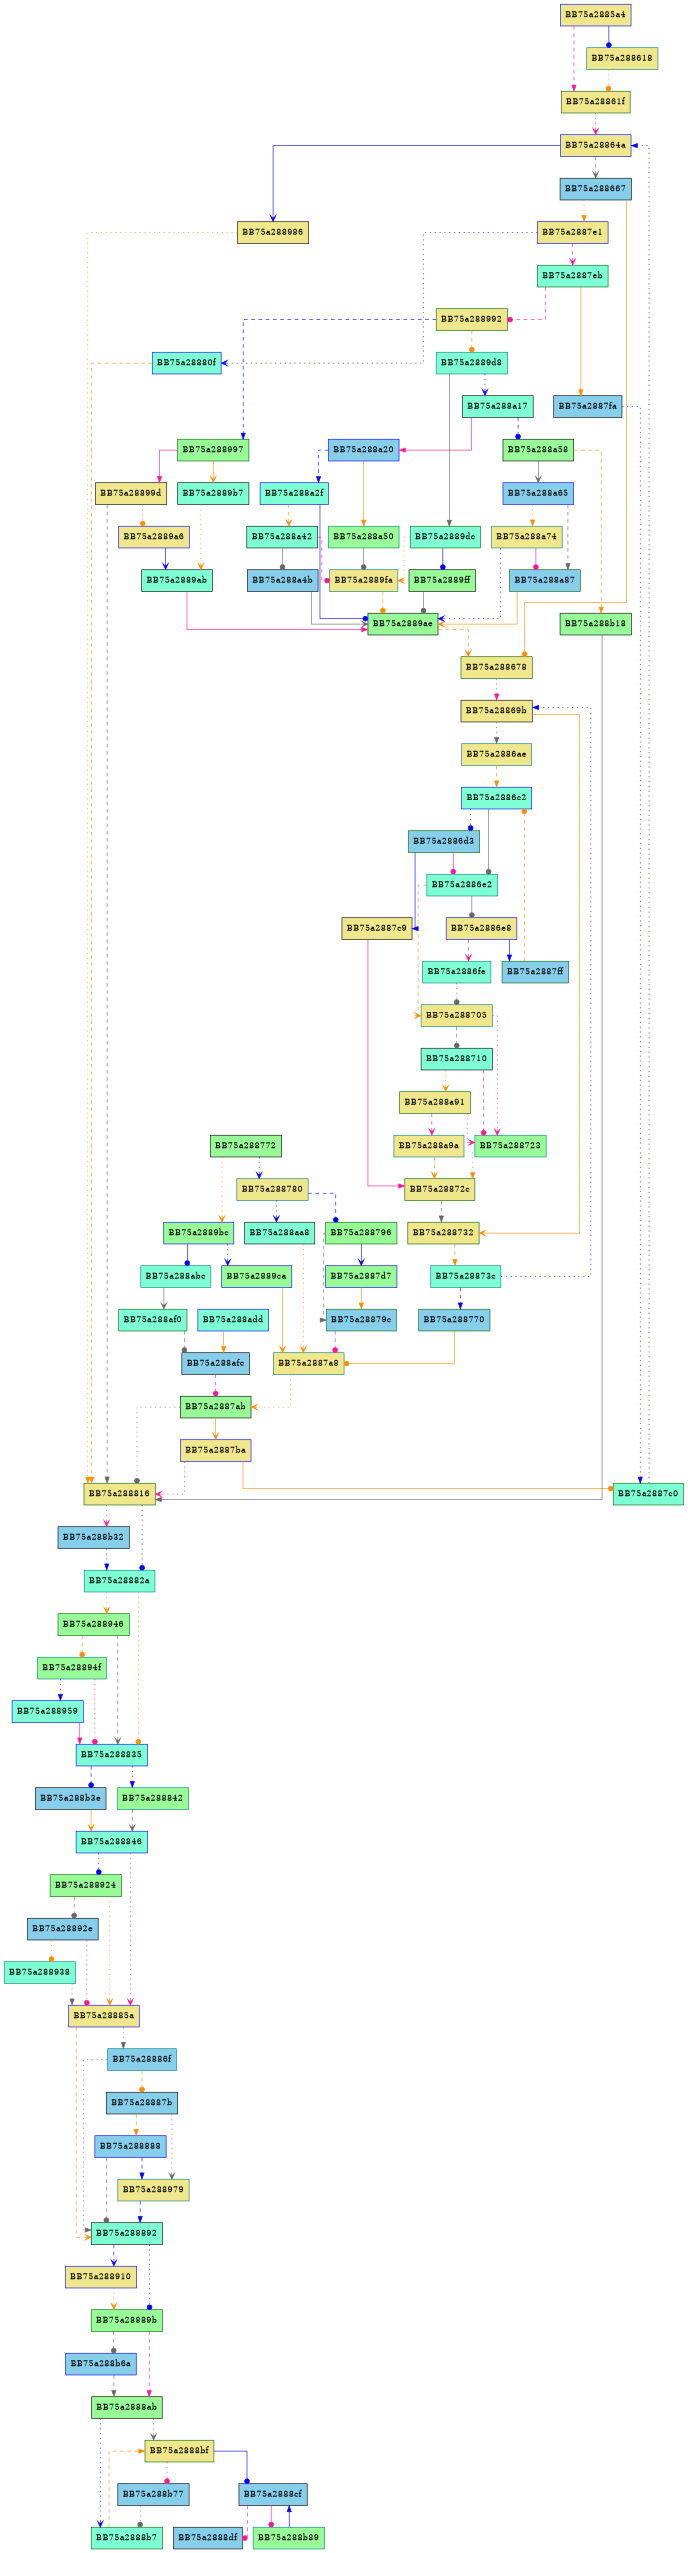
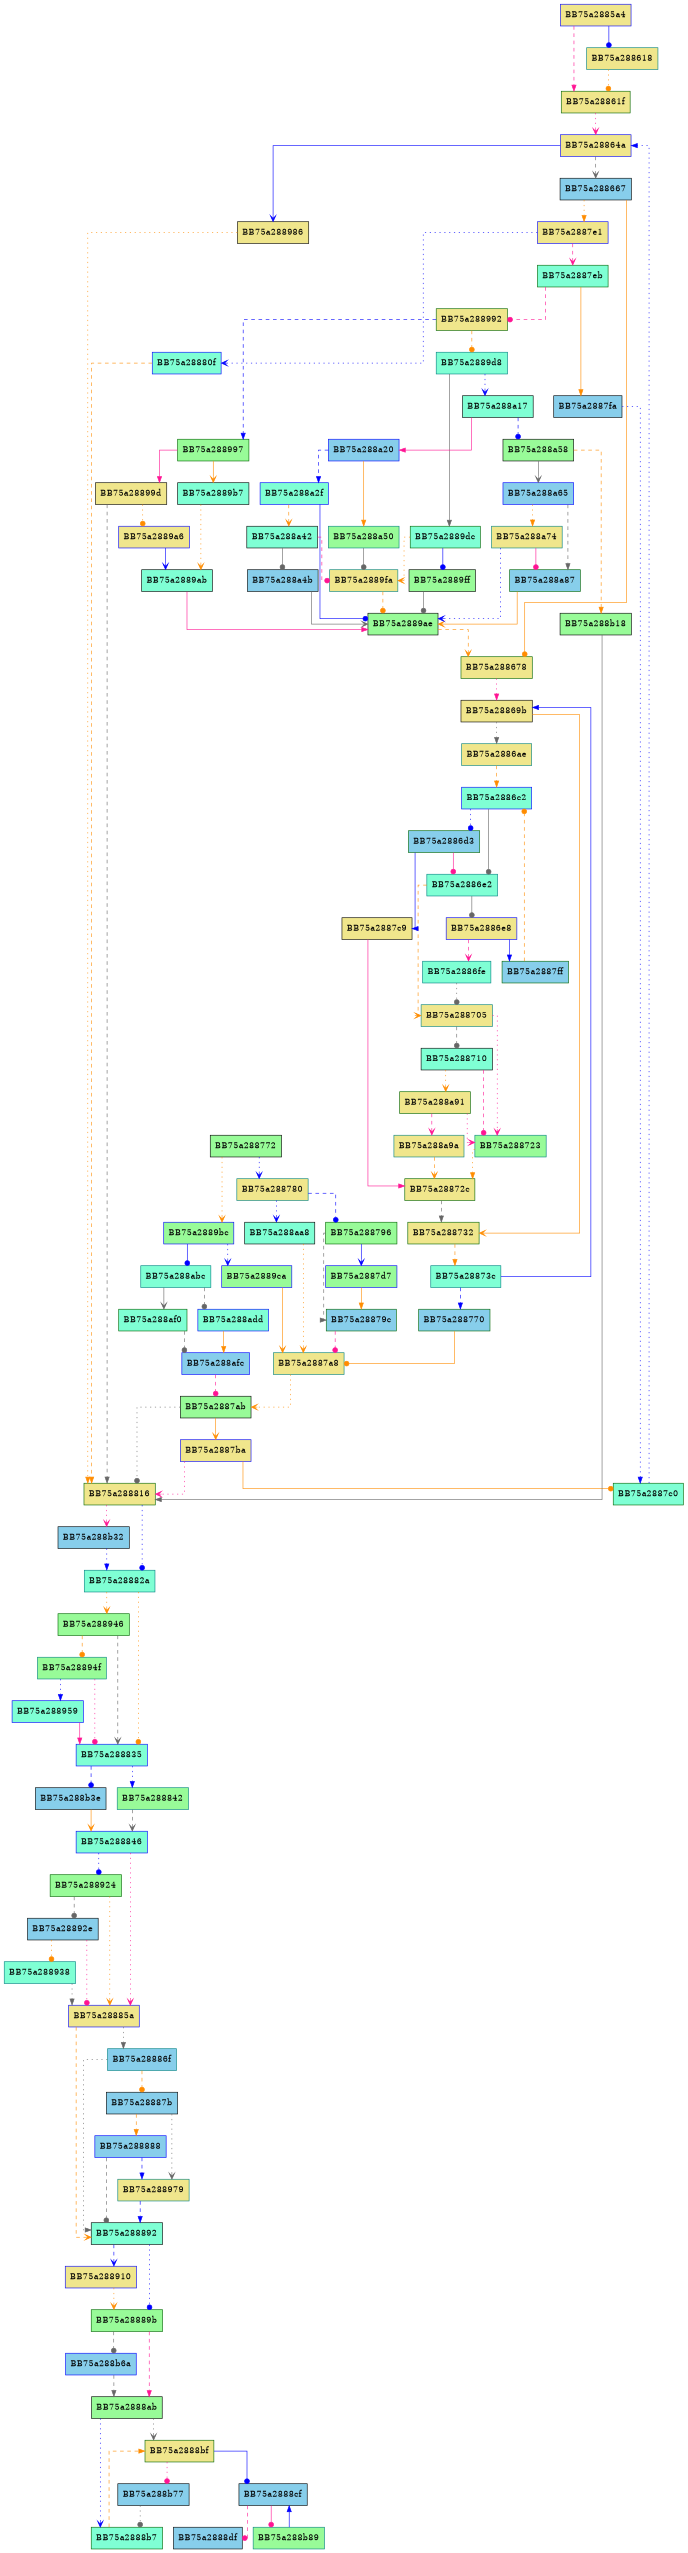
(591, 1011) -> (591, 1011)
none -> (204, 1296)
(216, 1364) -> (216, 1364)
